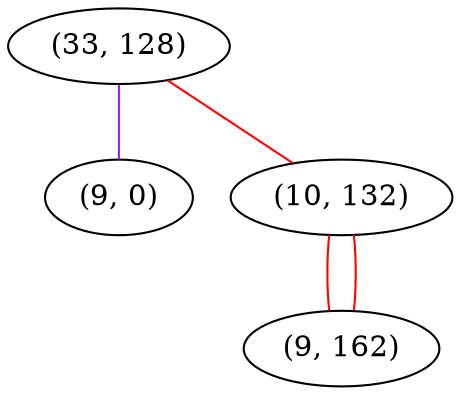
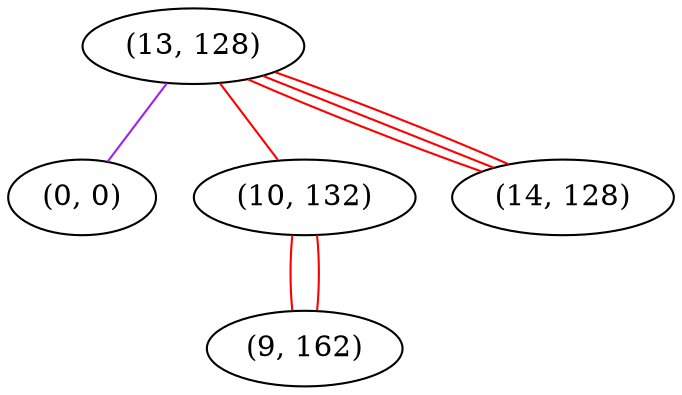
(119, 46) -> (193, 46)
(119, 197) -> (82, 197)
none -> (563, 197)
